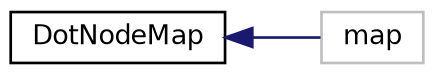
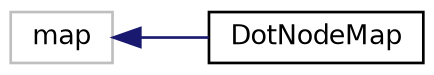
(287, 38) -> (175, 38)
